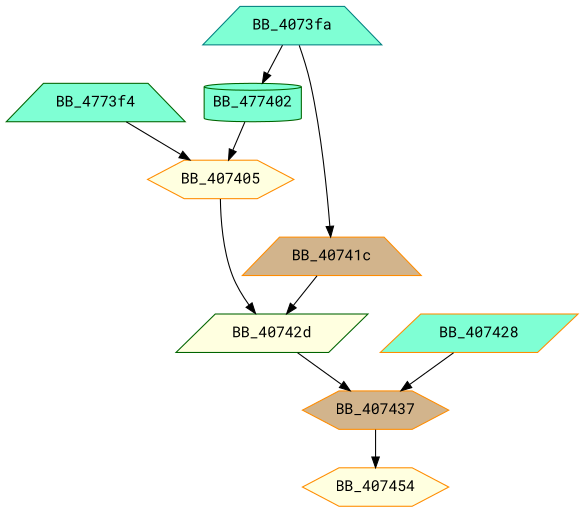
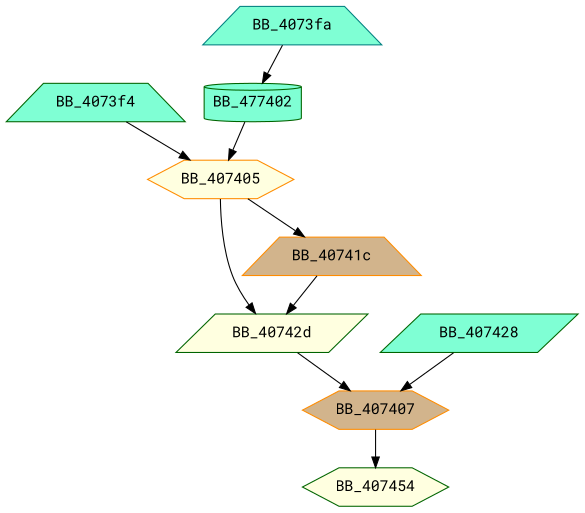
(96, 103) -> (96, 103)
(320, 135) -> (272, 215)
(479, 333) -> (479, 333)
(376, 410) -> (376, 410)
(376, 487) -> (376, 487)
